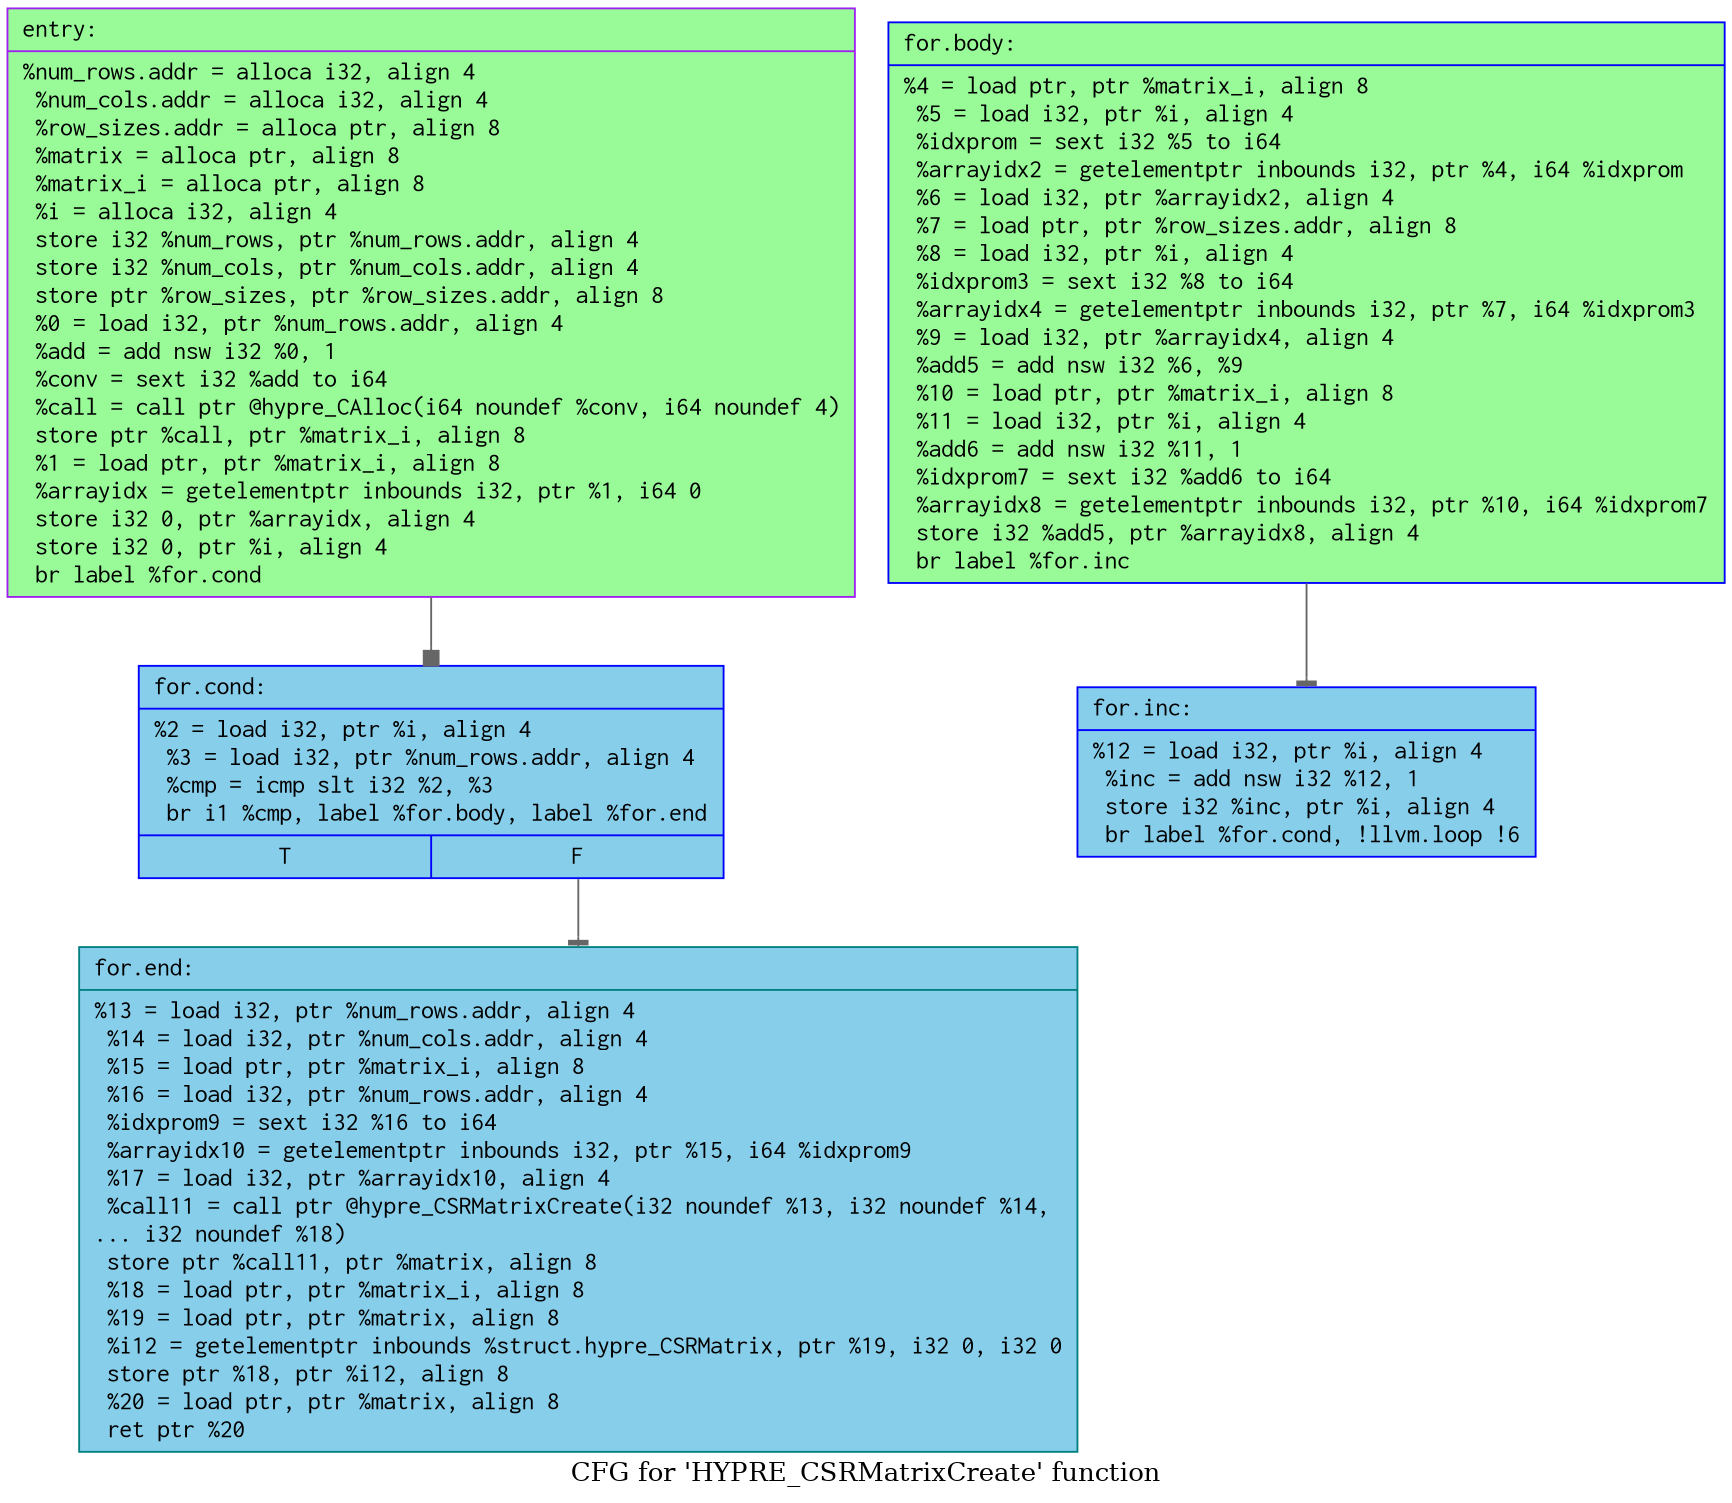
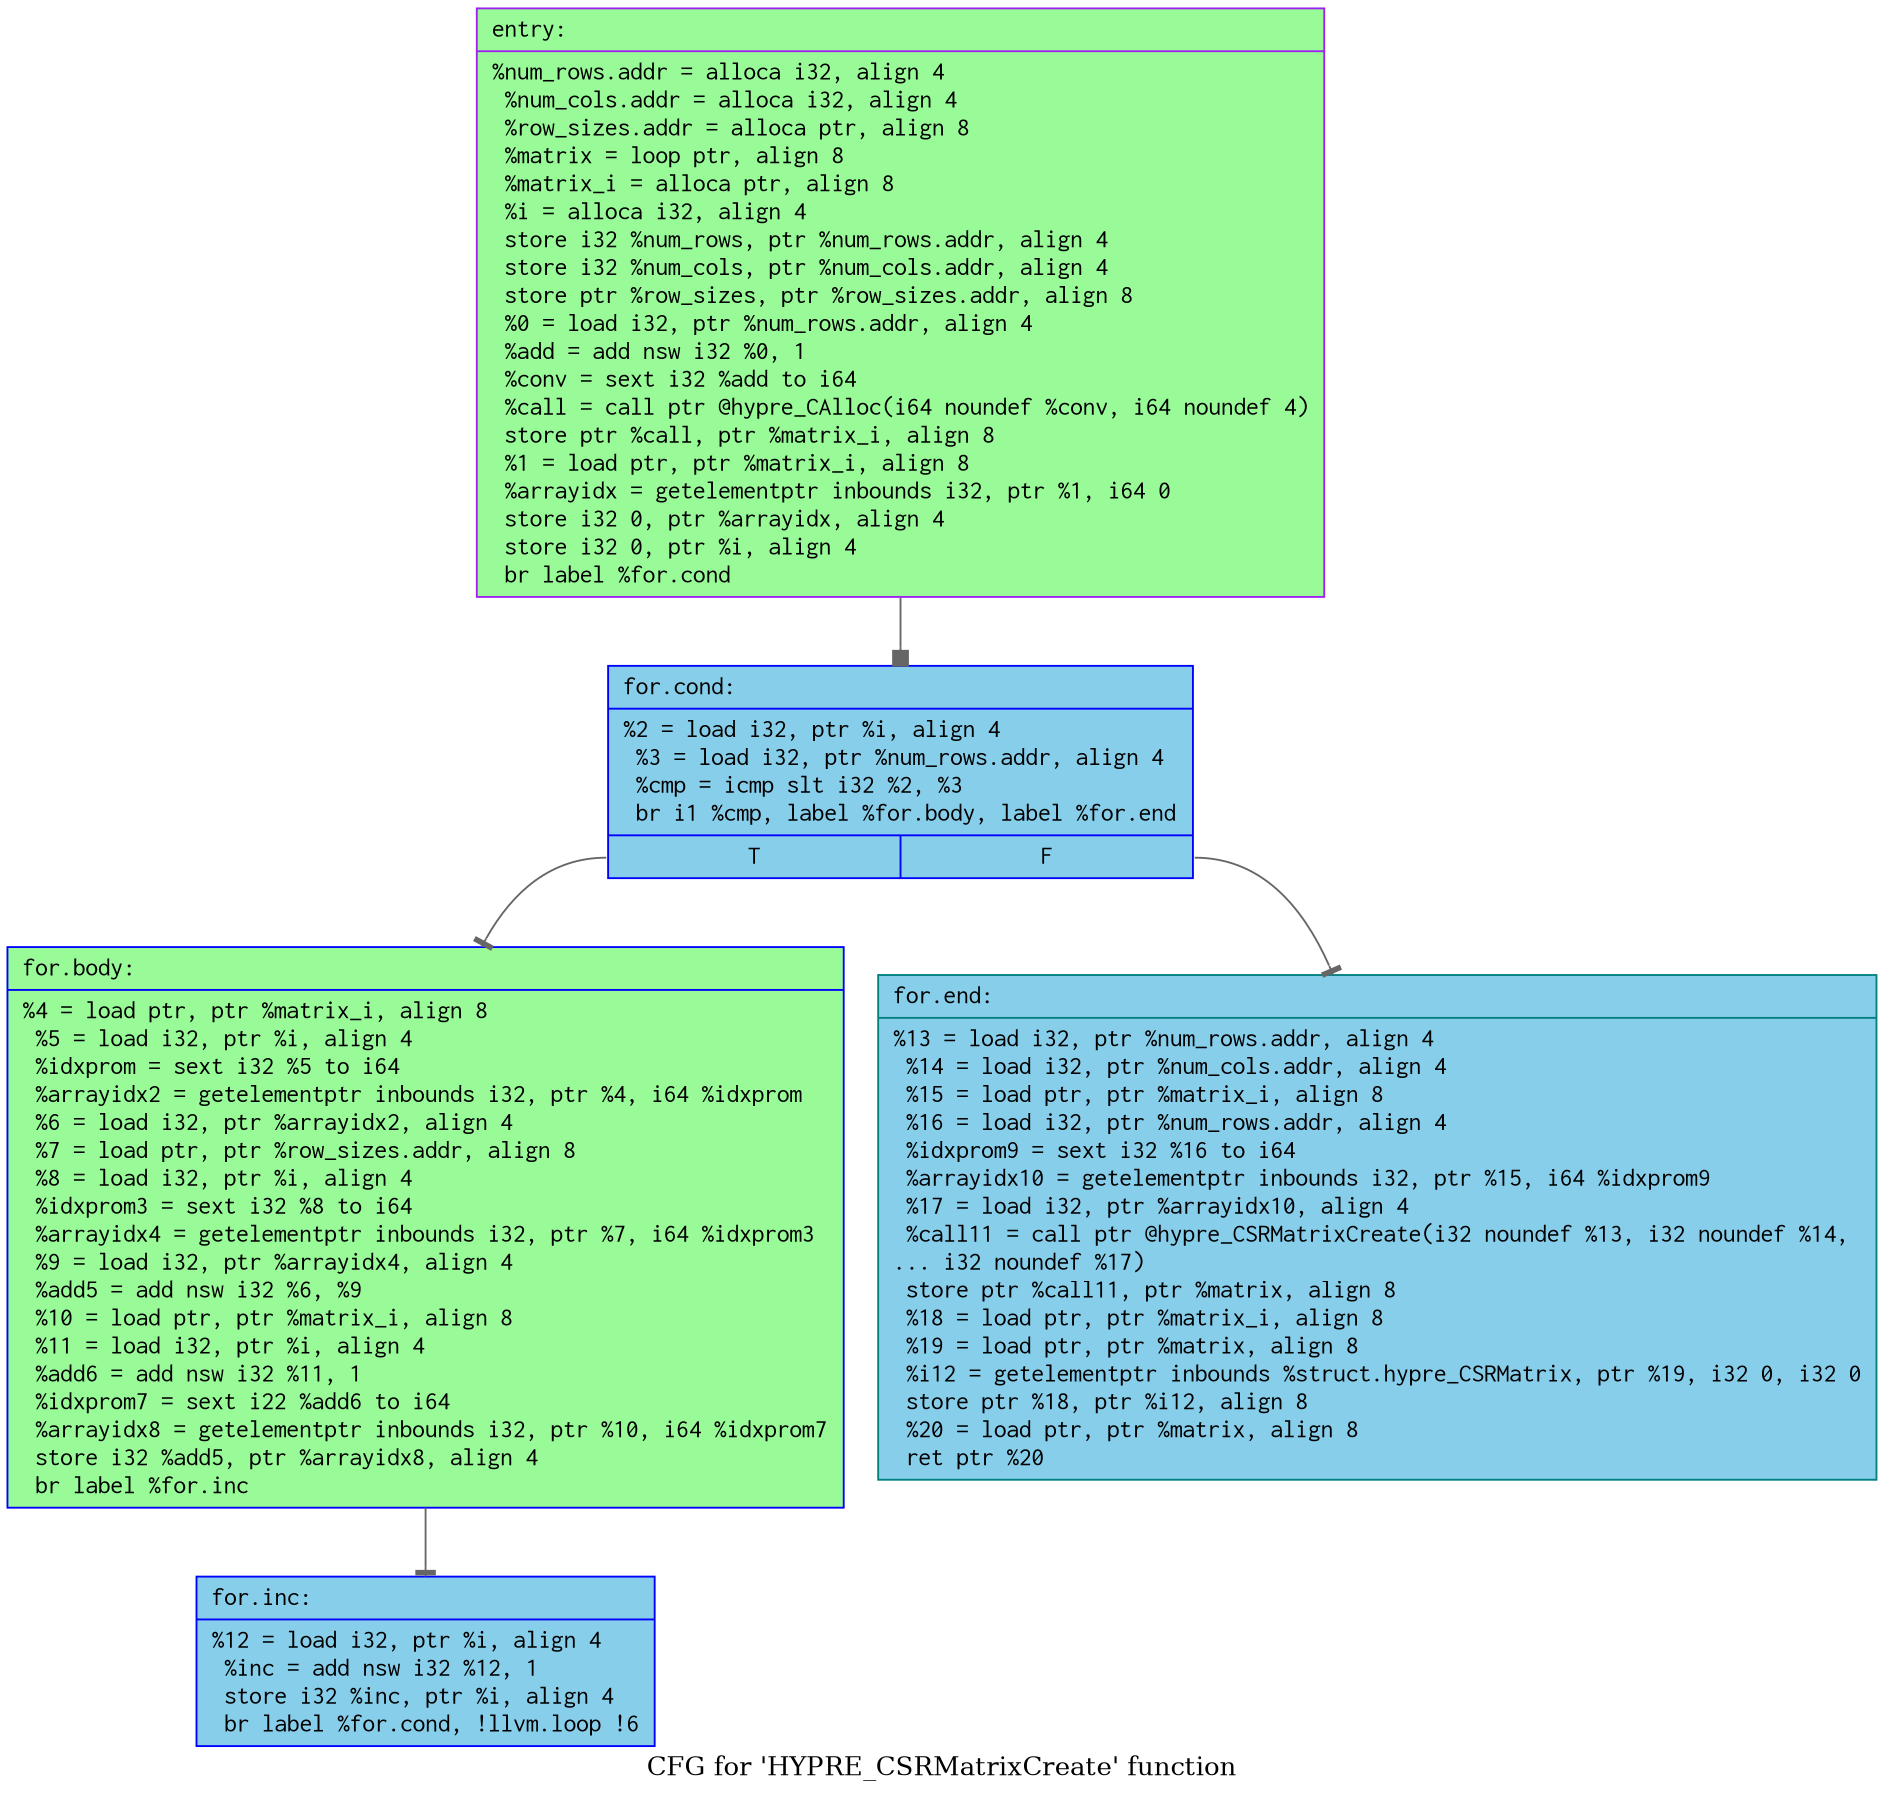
(211, 156) -> (669, 156)
(1118, 477) -> (237, 1402)
none -> (535, 881)
(221, 1234) -> (1020, 1262)
